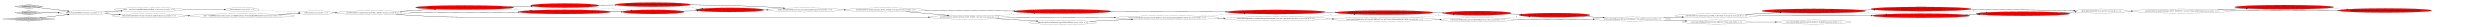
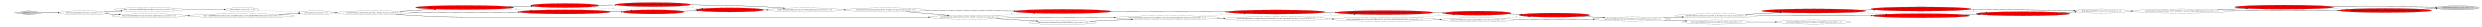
(29, 7) -> none
none -> (2458, 8)
(29, 19) -> none
